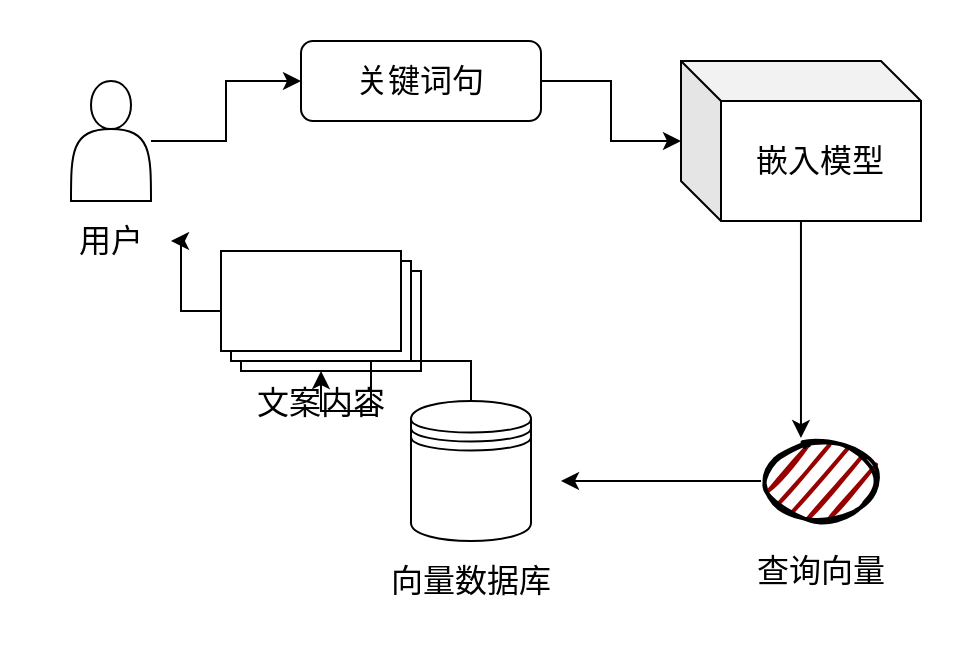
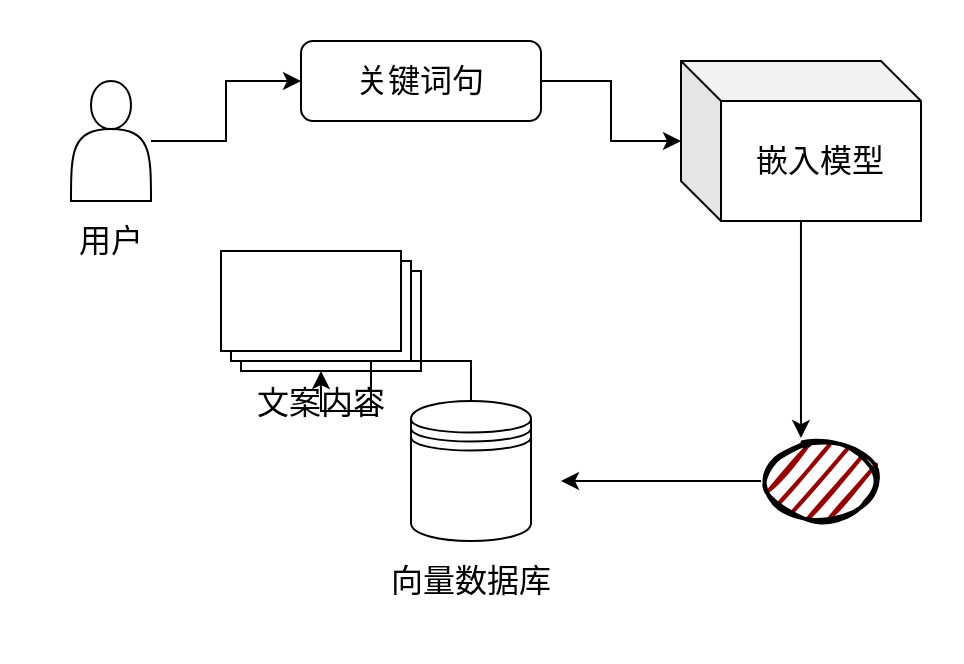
(181, 295) -> none
(821, 571) -> none
